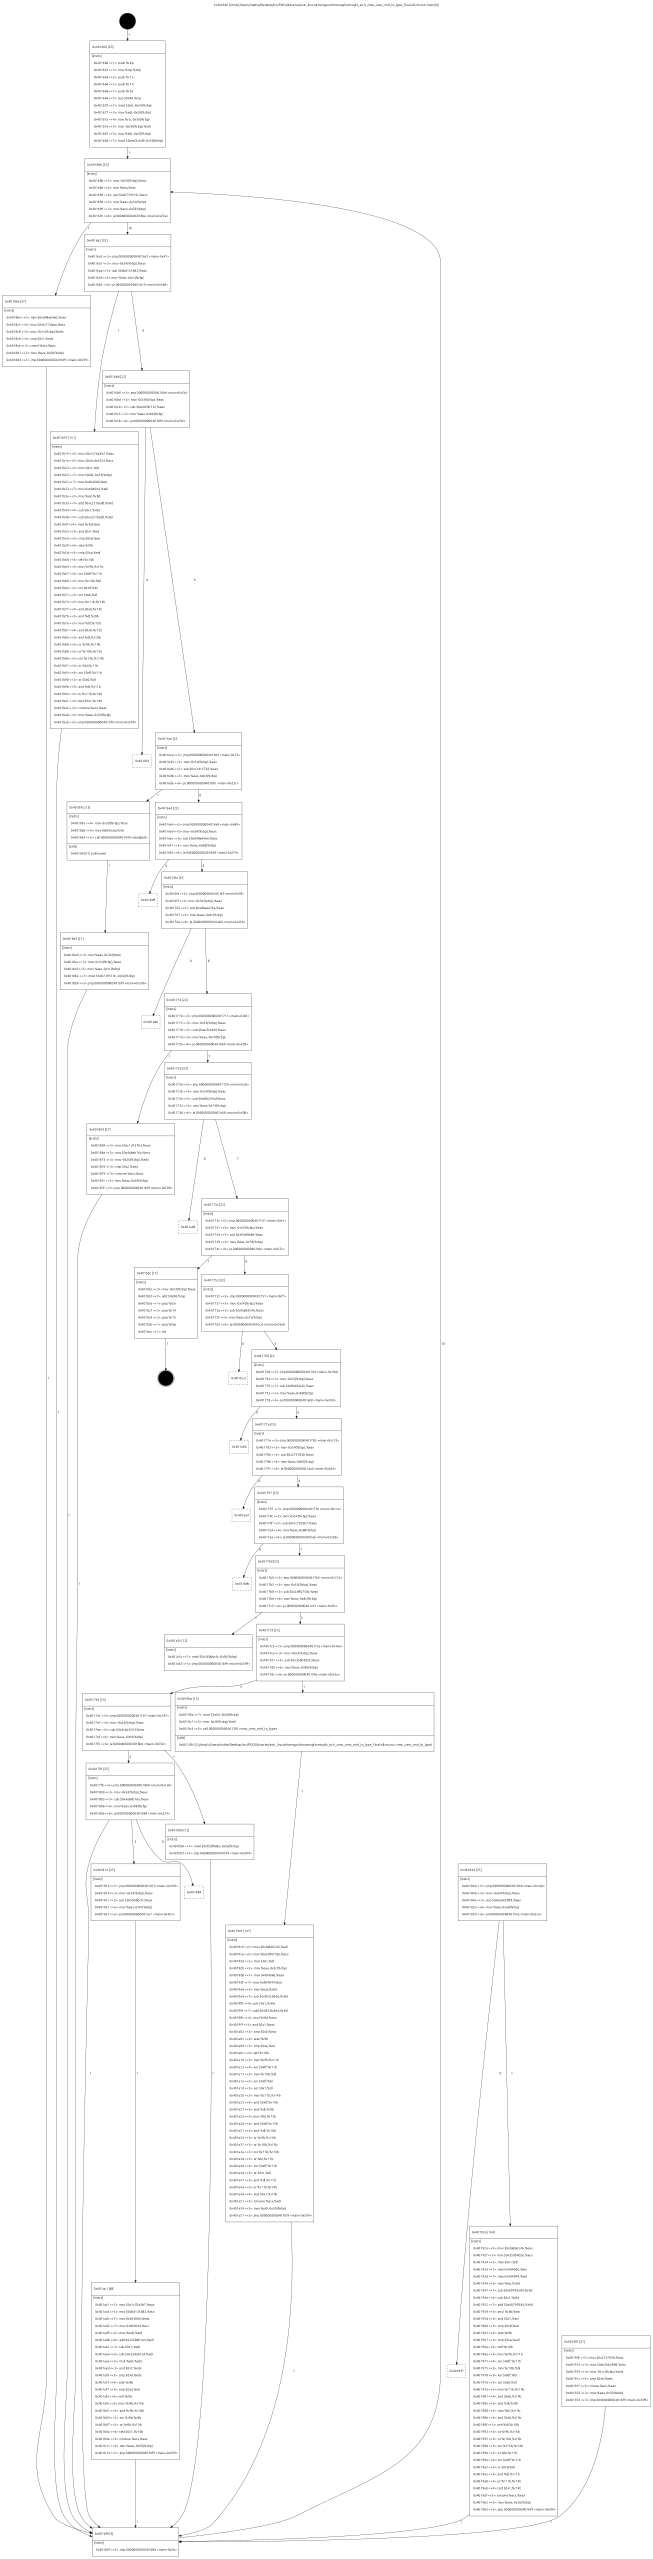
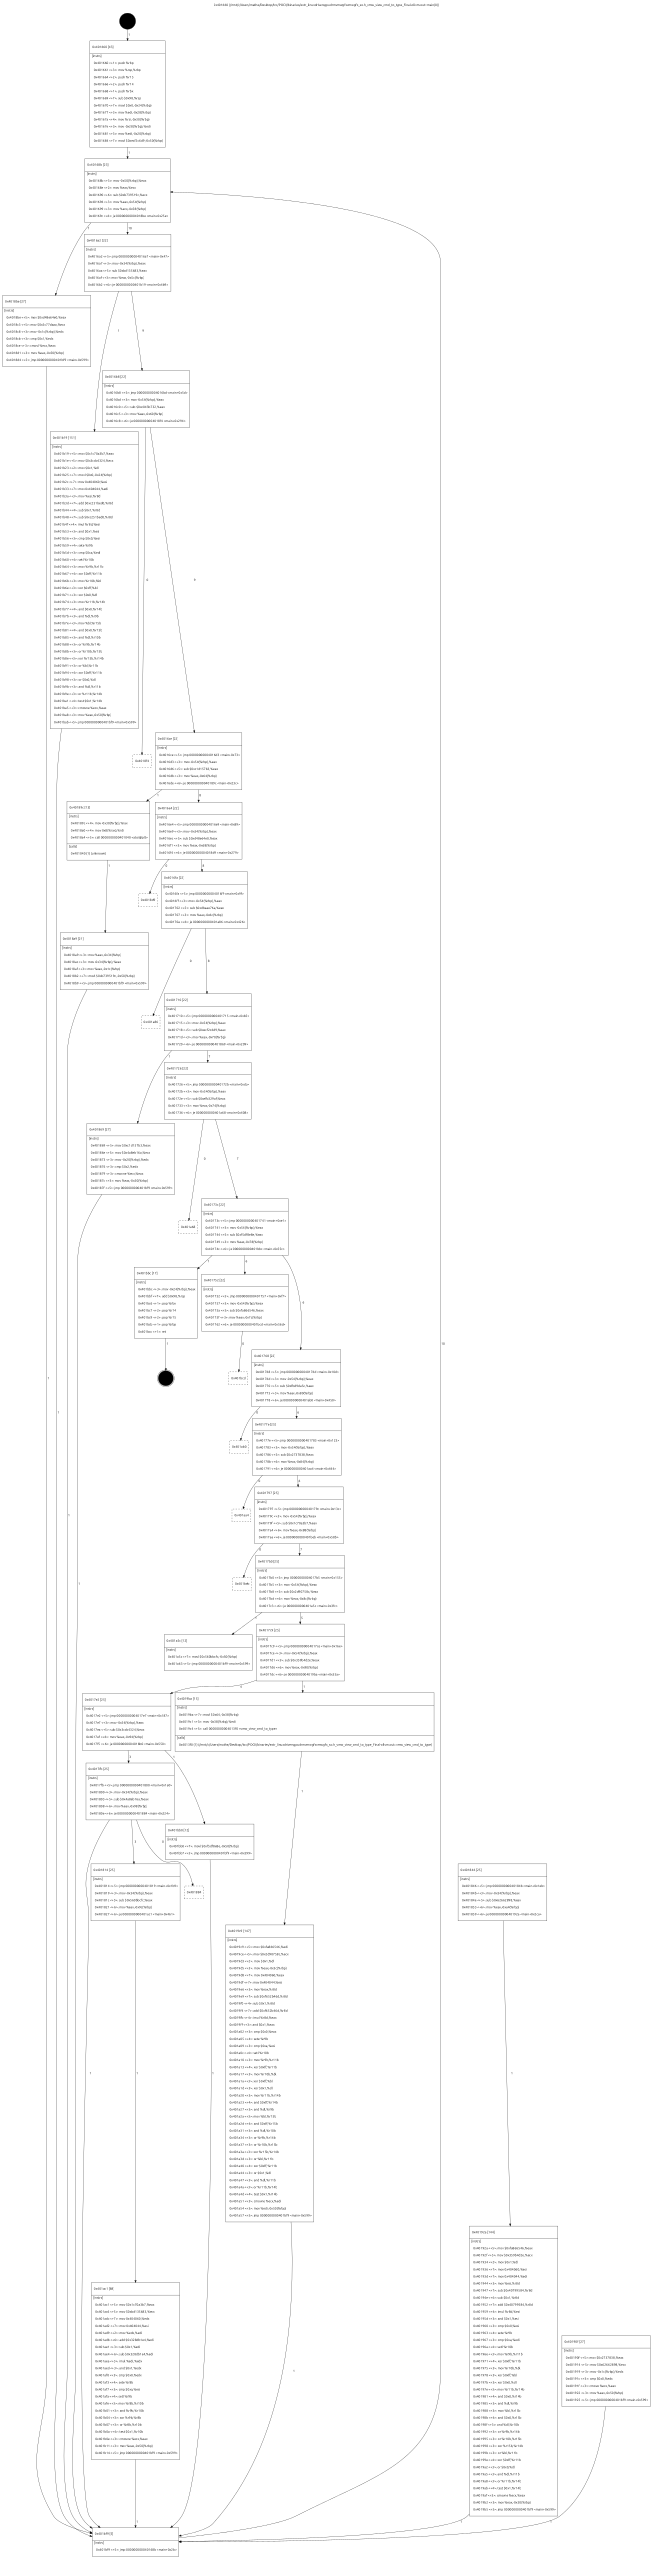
(270, 1339) -> (300, 1300)
(456, 2371) -> none
